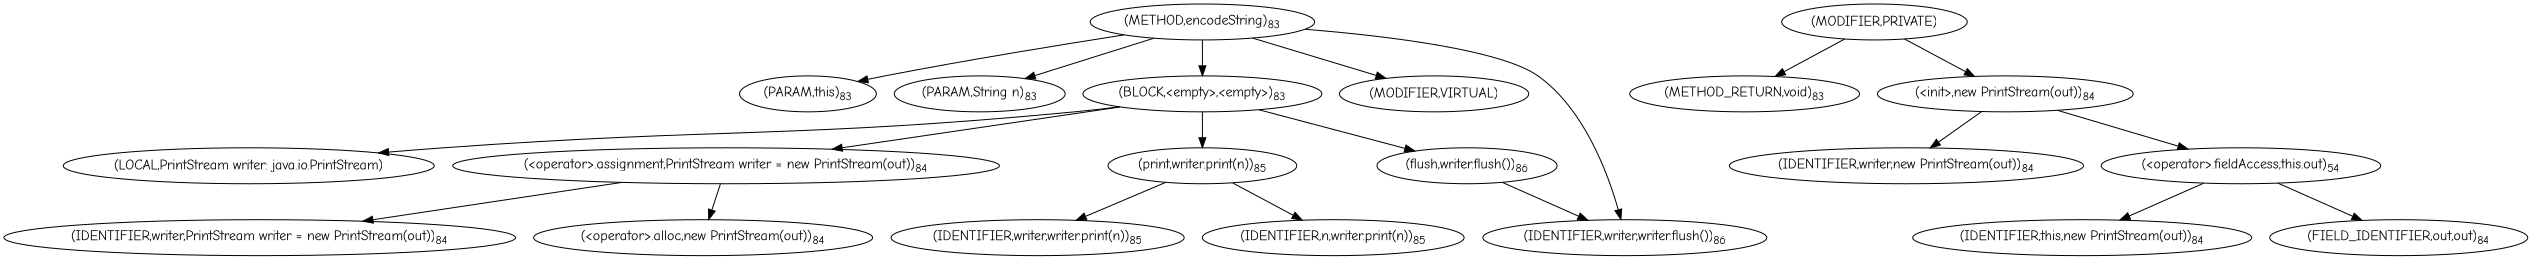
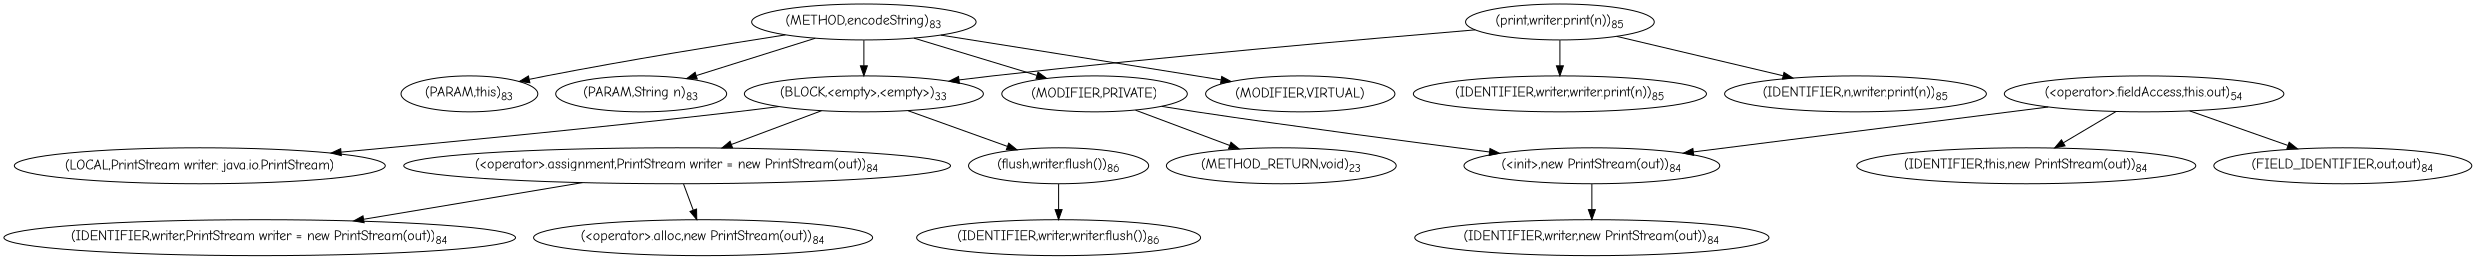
(1501, 60) -> (975, 57)
(1280, 92) -> (941, 92)
(1819, 92) -> (1355, 164)
(1202, 125) -> (1217, 53)
(2118, 128) -> (1871, 129)
